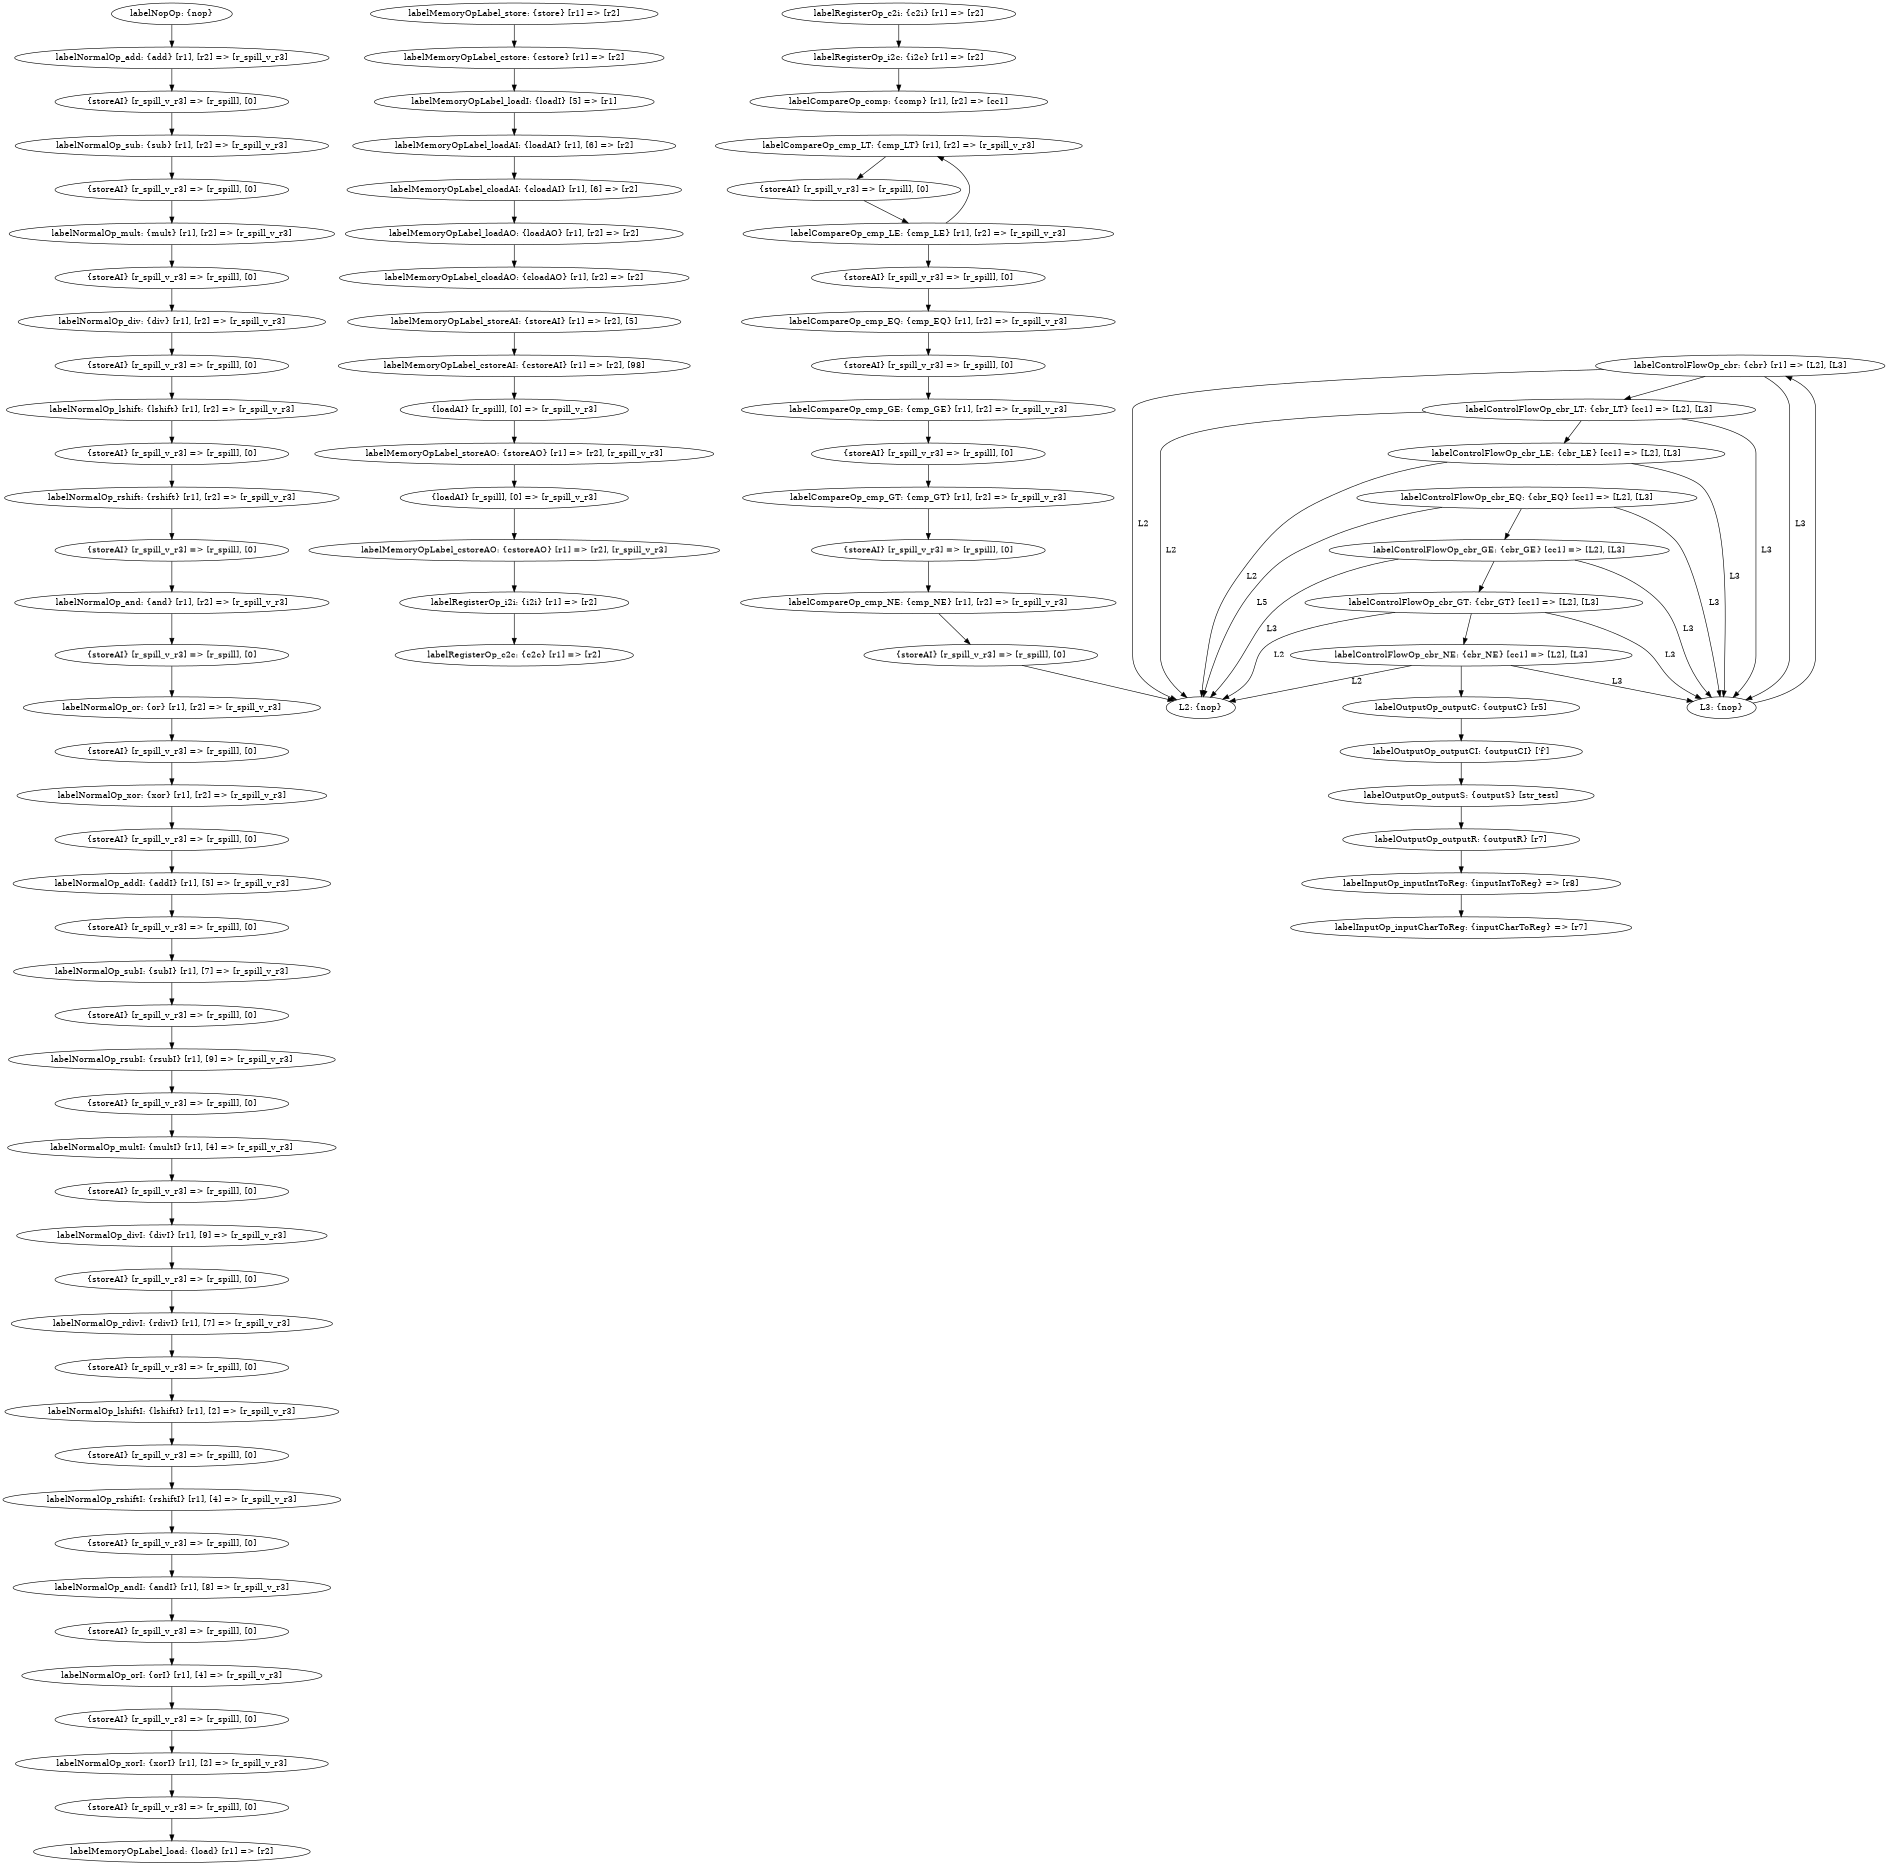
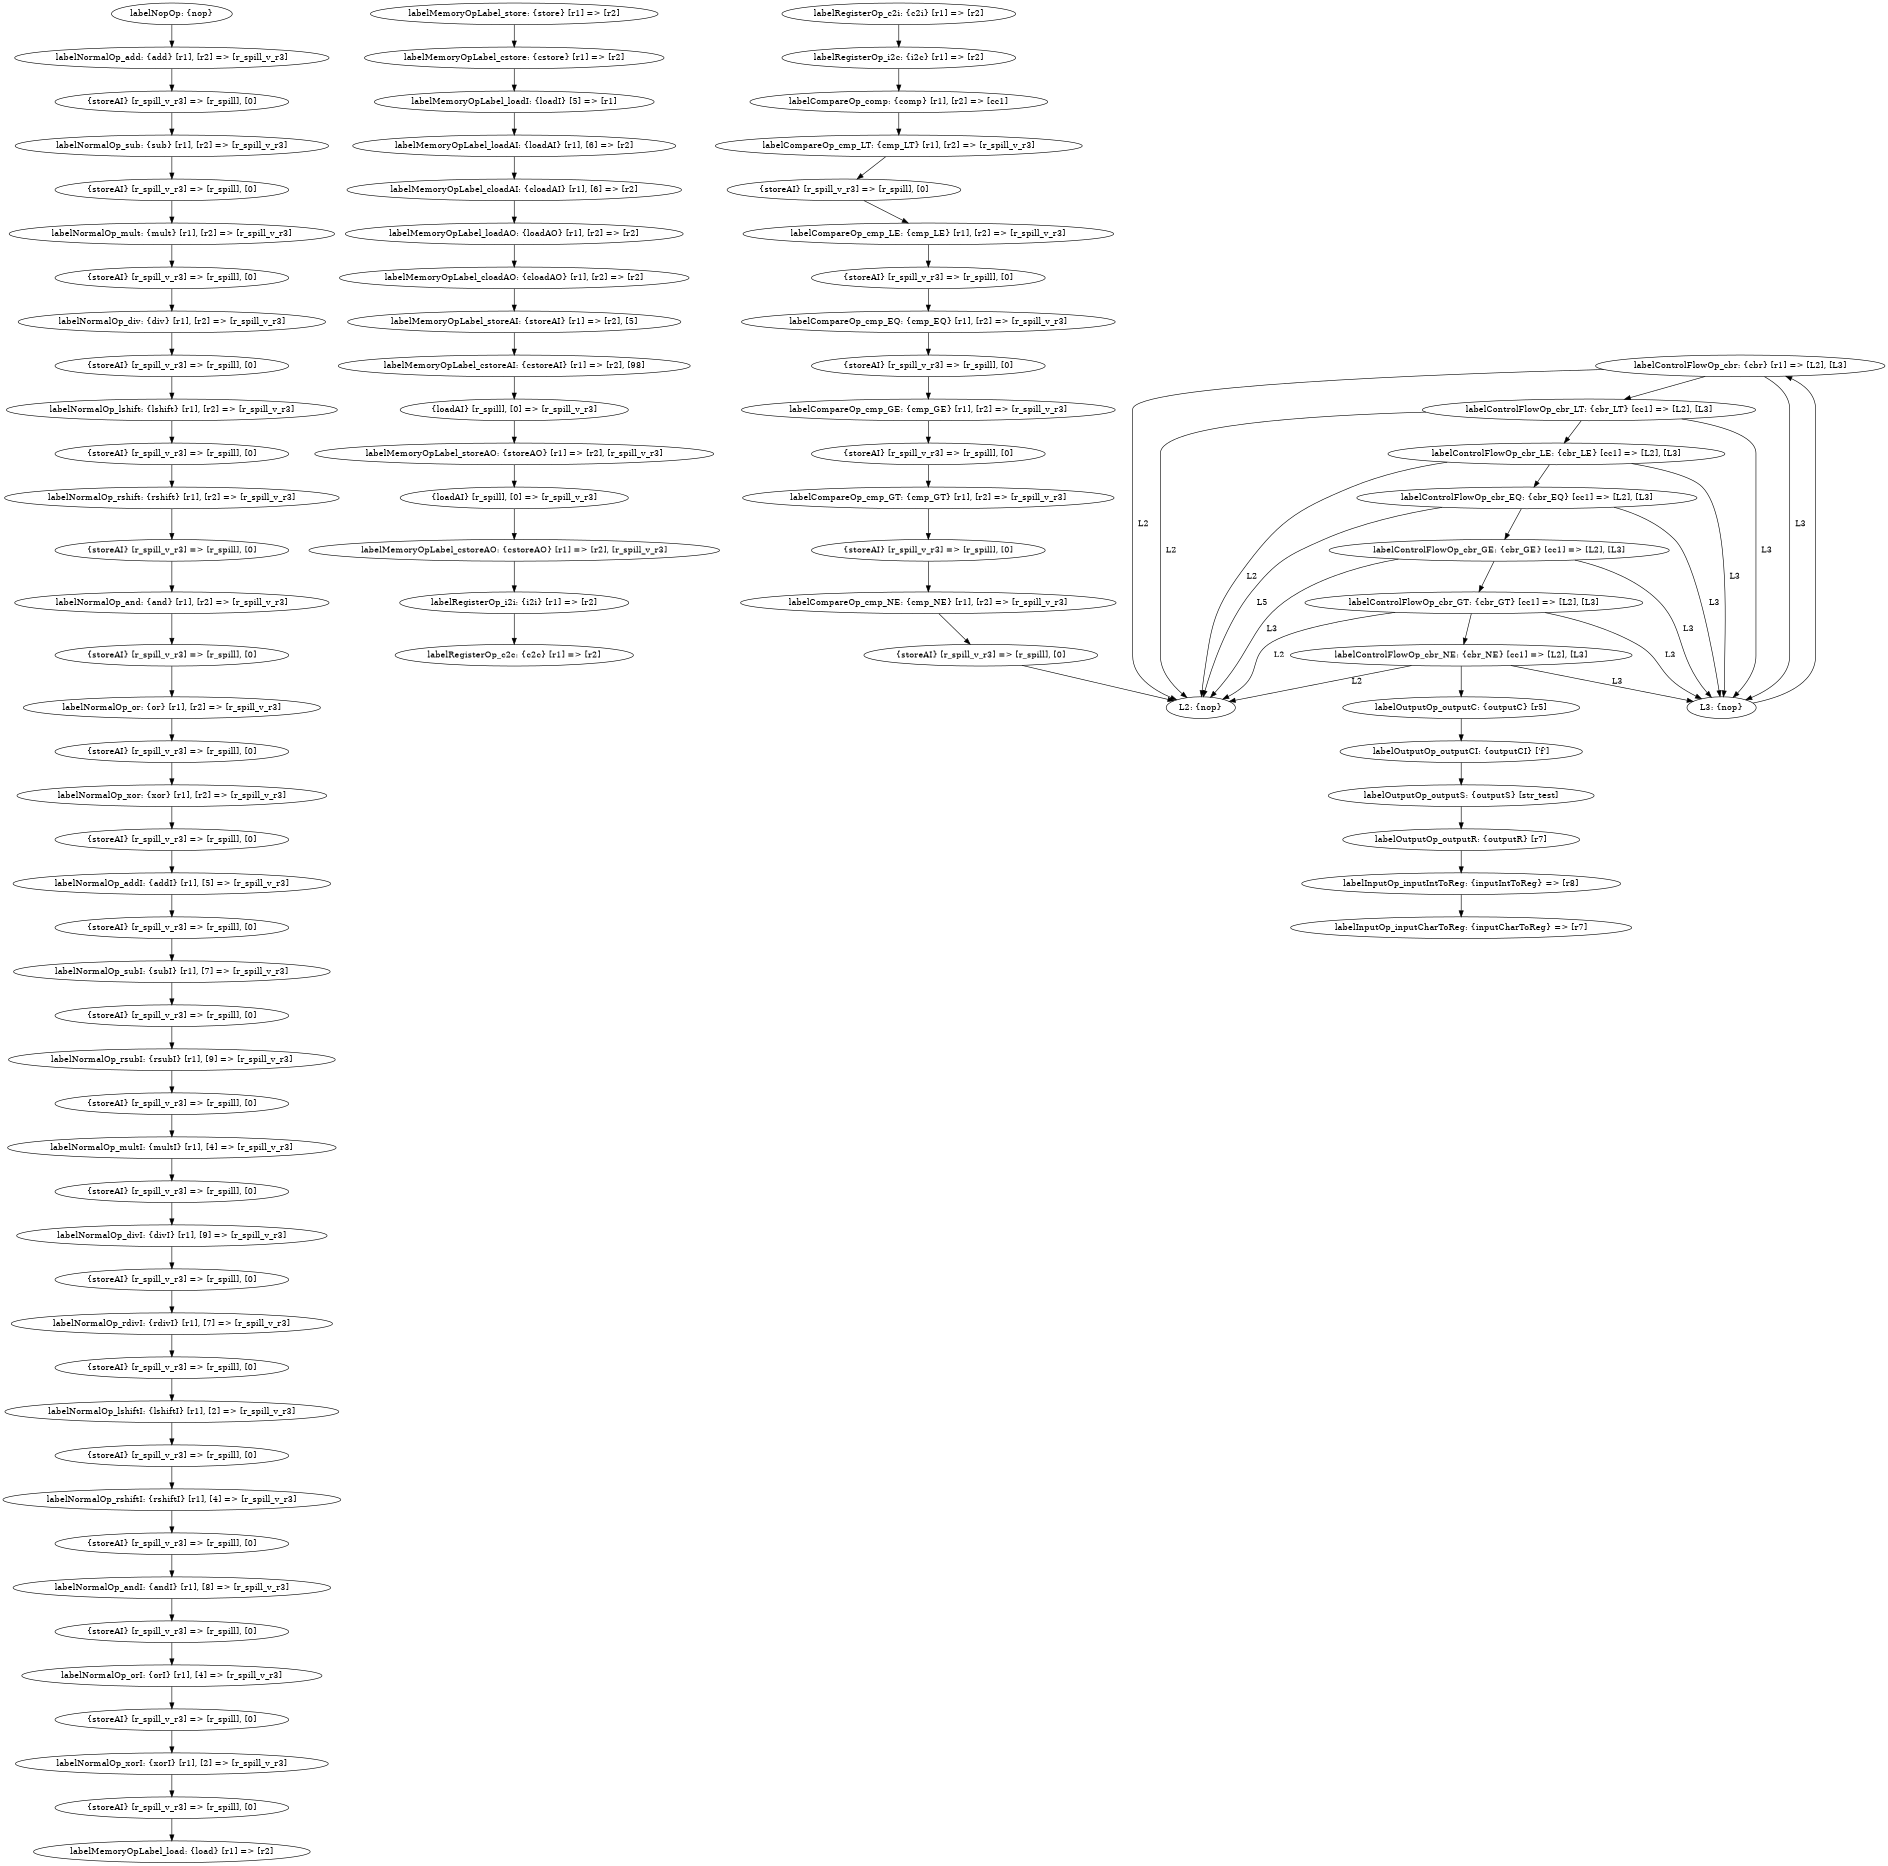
(970, 190) -> (899, 121)
none -> (514, 297)
none -> (1543, 473)
